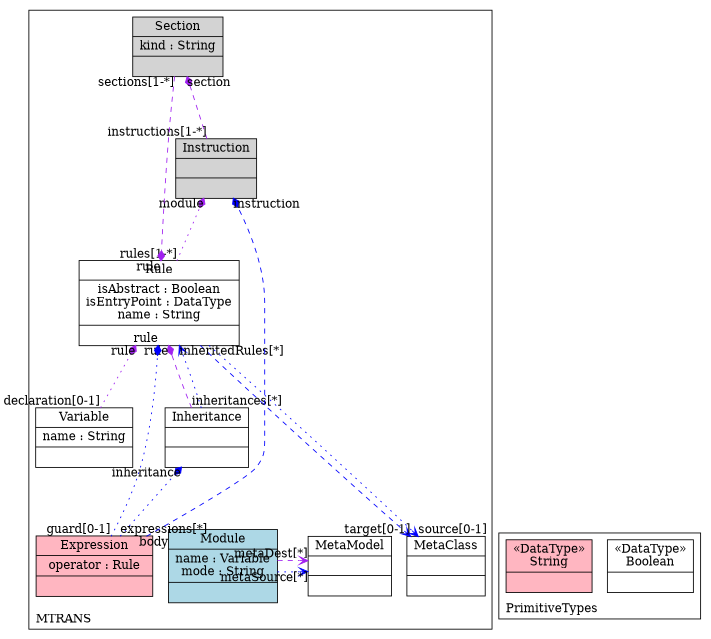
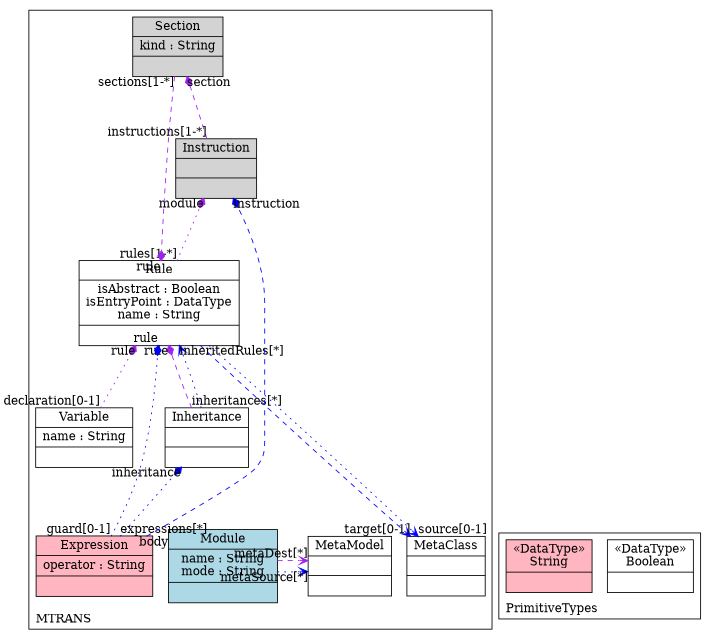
(223, 559) -> (223, 559)
(94, 565) -> (94, 565)
